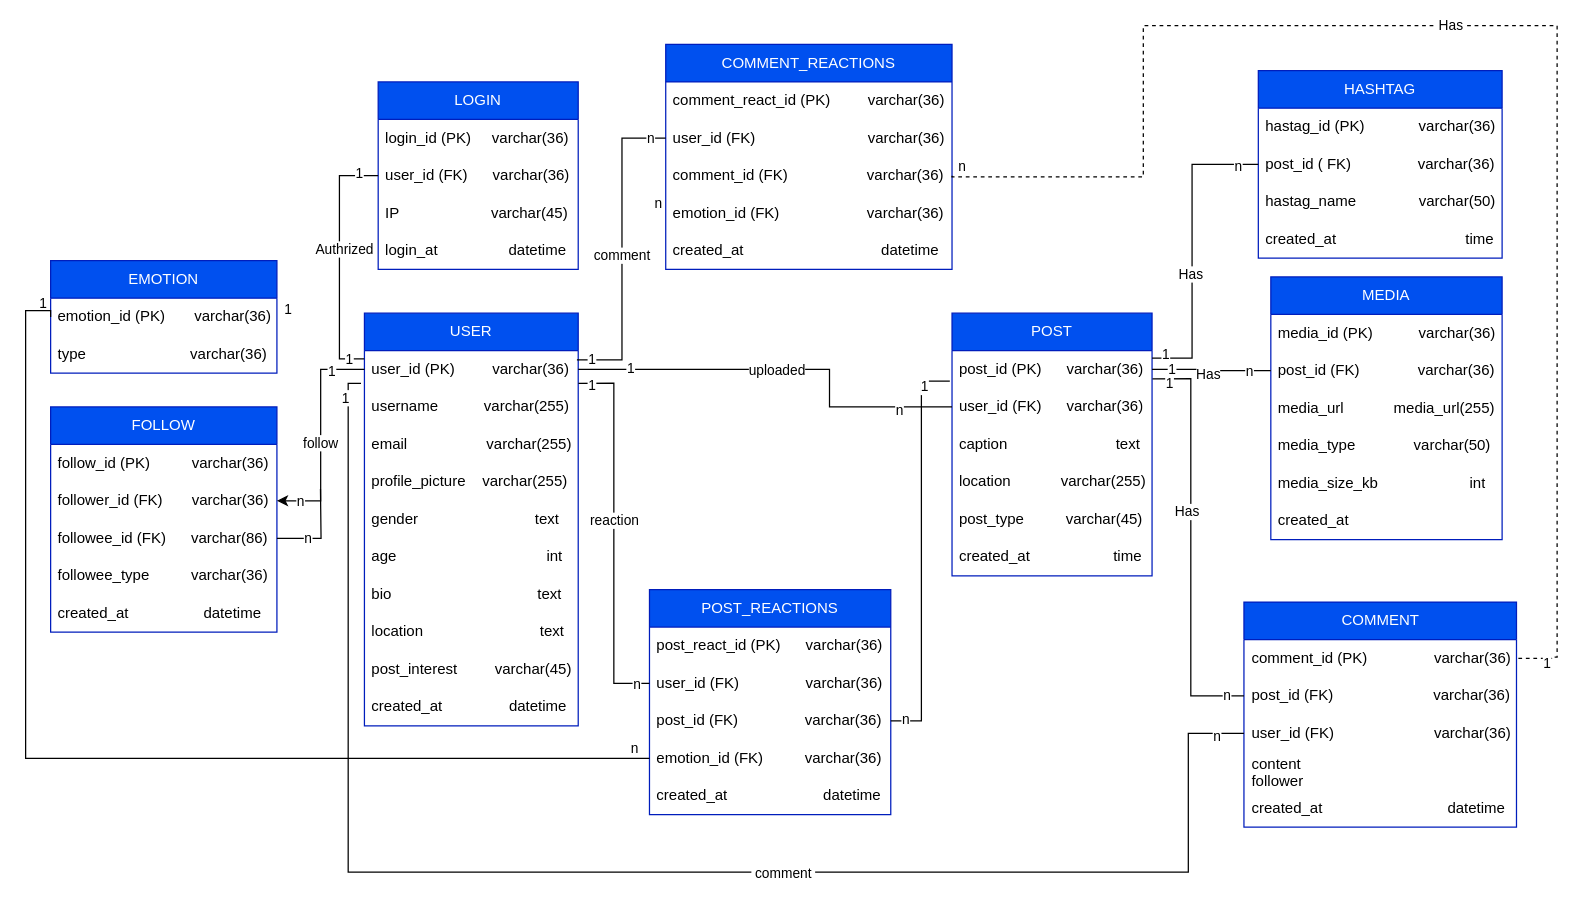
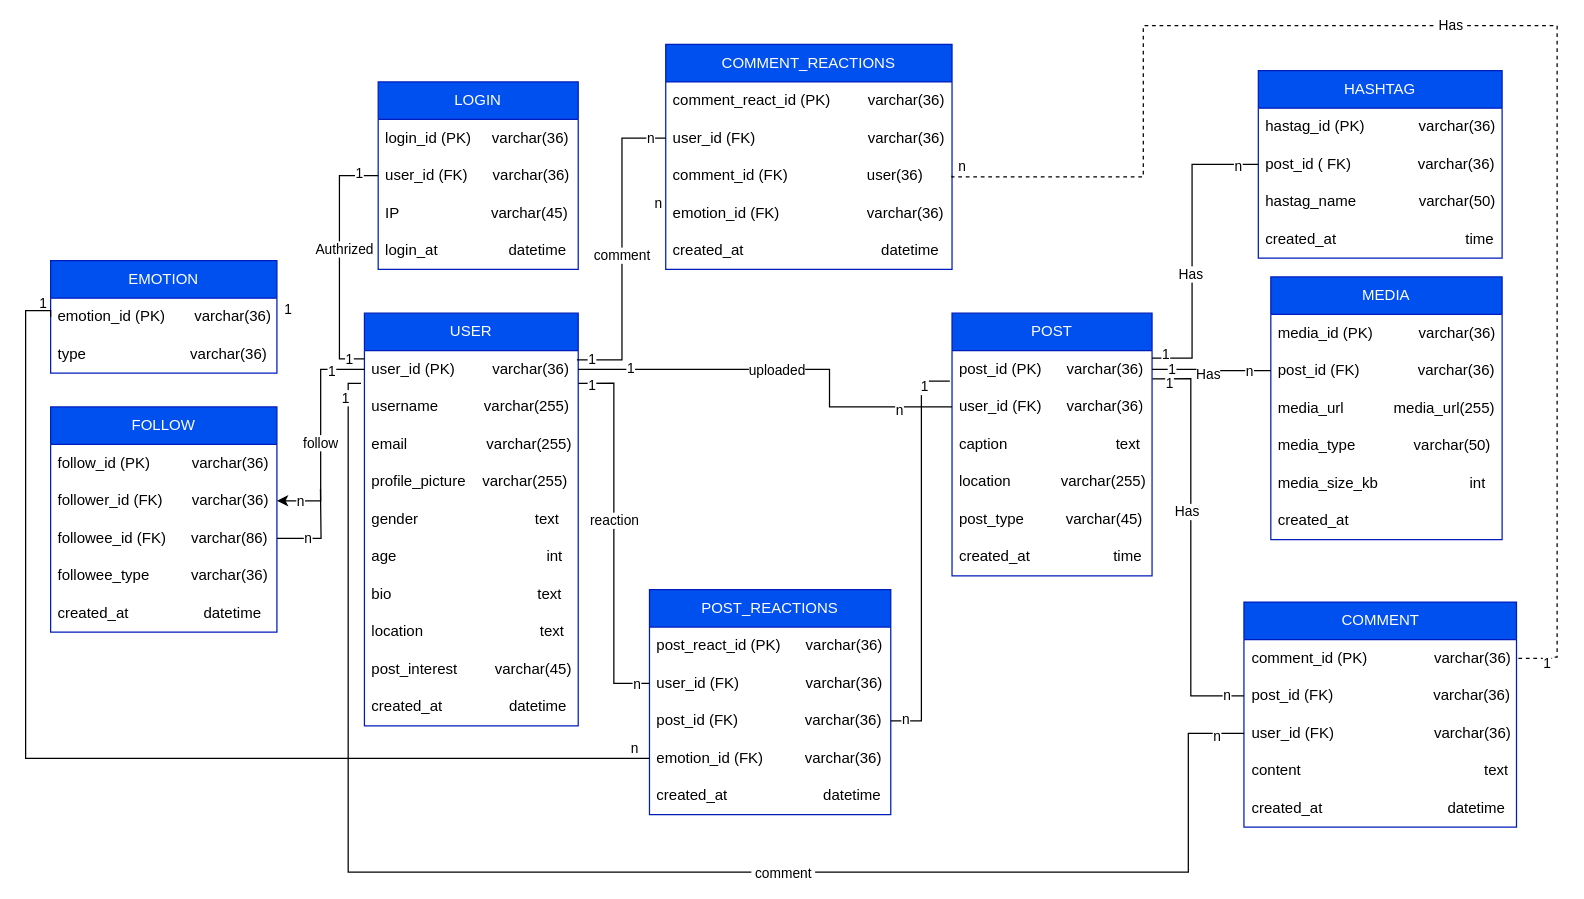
(810, 176) -> (810, 176)
(1382, 771) -> (1382, 771)
